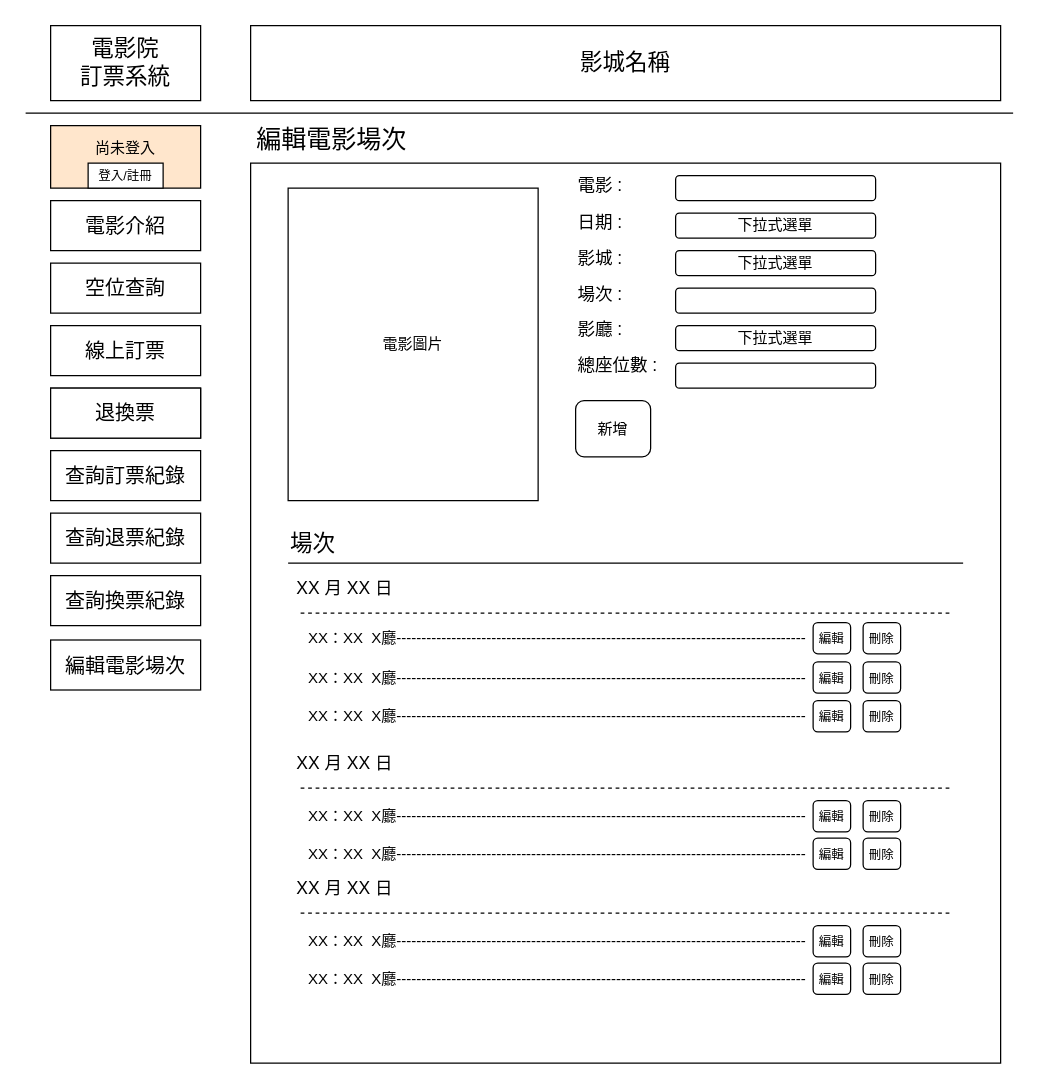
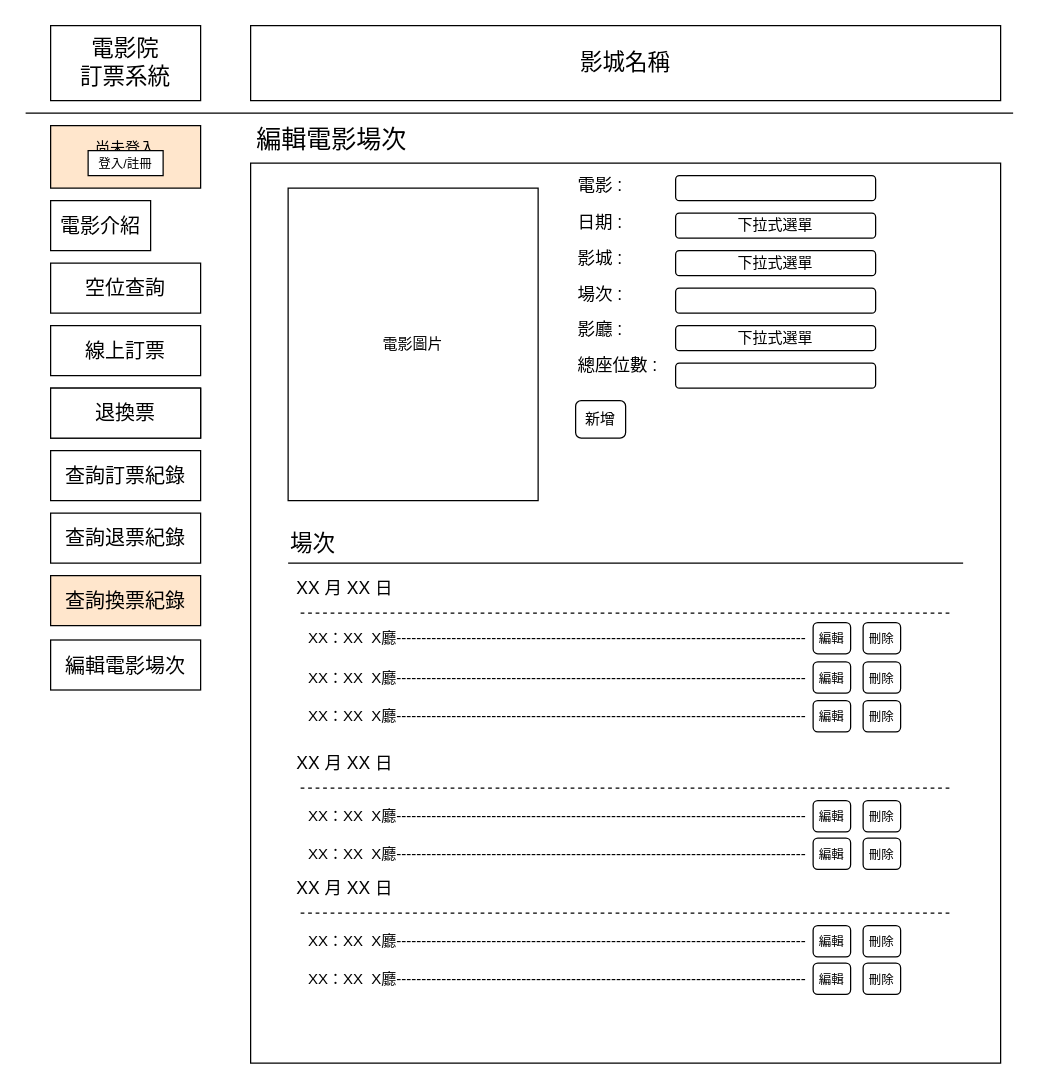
(126, 176) -> (126, 163)
(126, 226) -> (101, 226)
(613, 429) -> (601, 419)
(126, 601) -> (126, 601)
